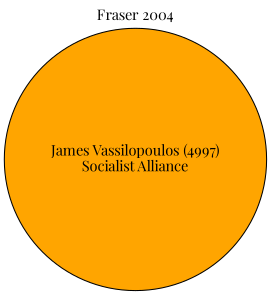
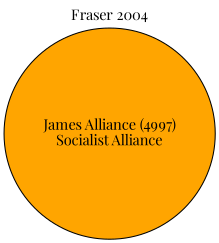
(135, 159) -> (110, 134)
